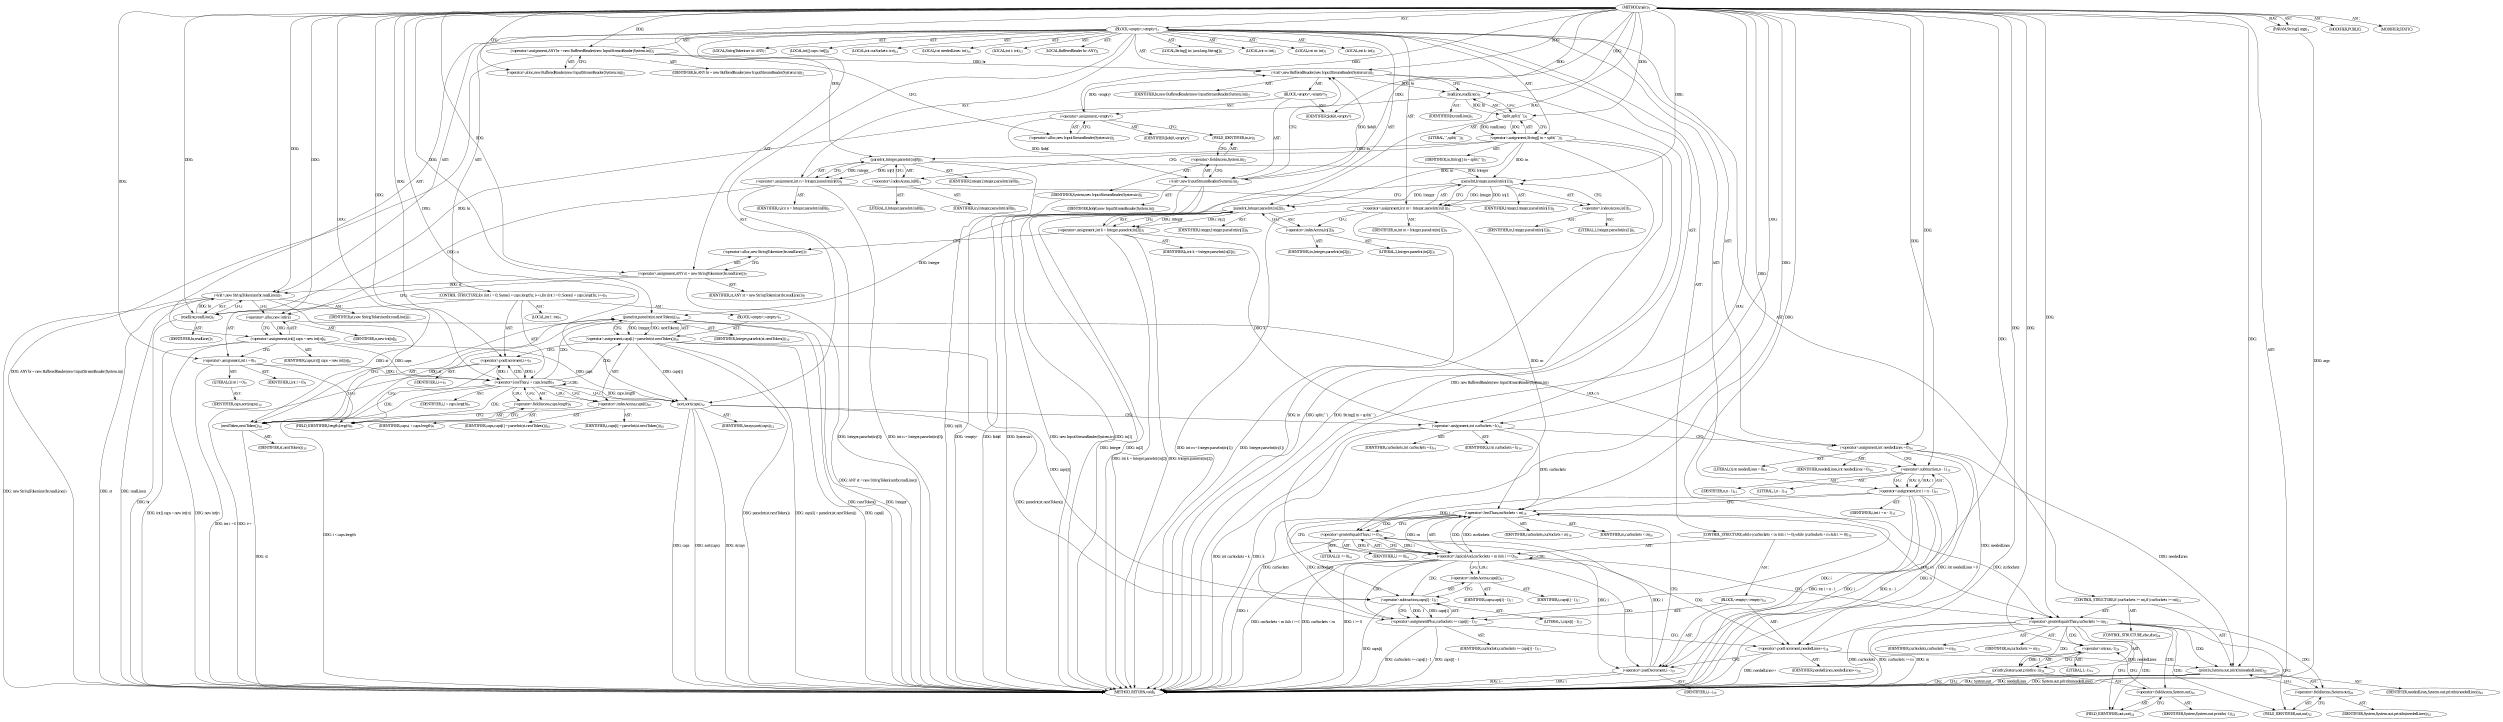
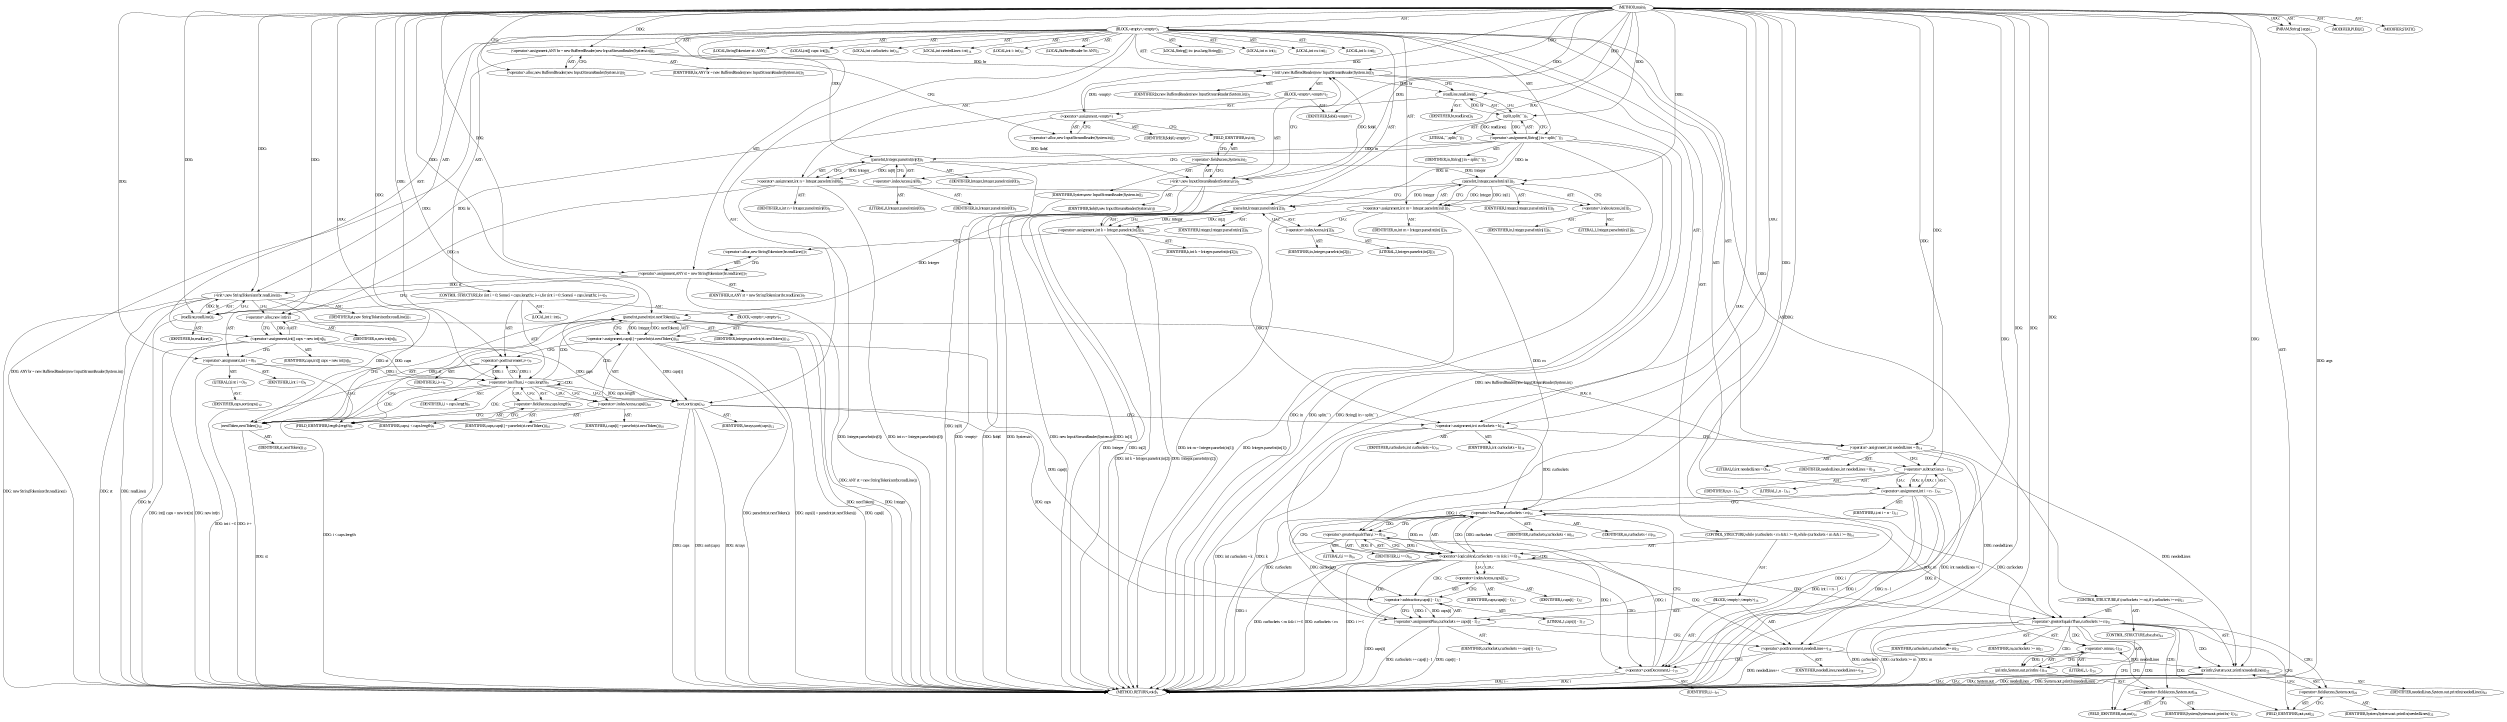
(1040, 502) -> (1043, 502)
